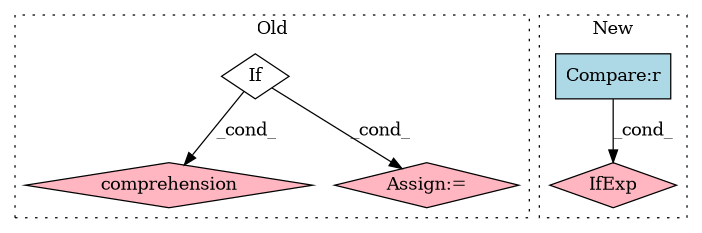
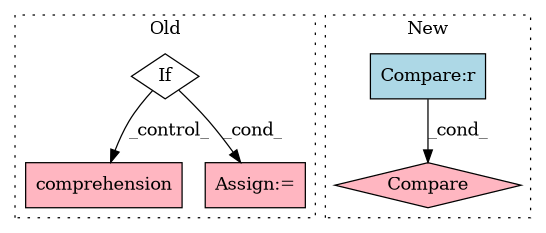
(247, 131) -> (169, 131)
(169, 185) -> (104, 185)
(427, 185) -> (255, 185)
(613, 185) -> (428, 185)
